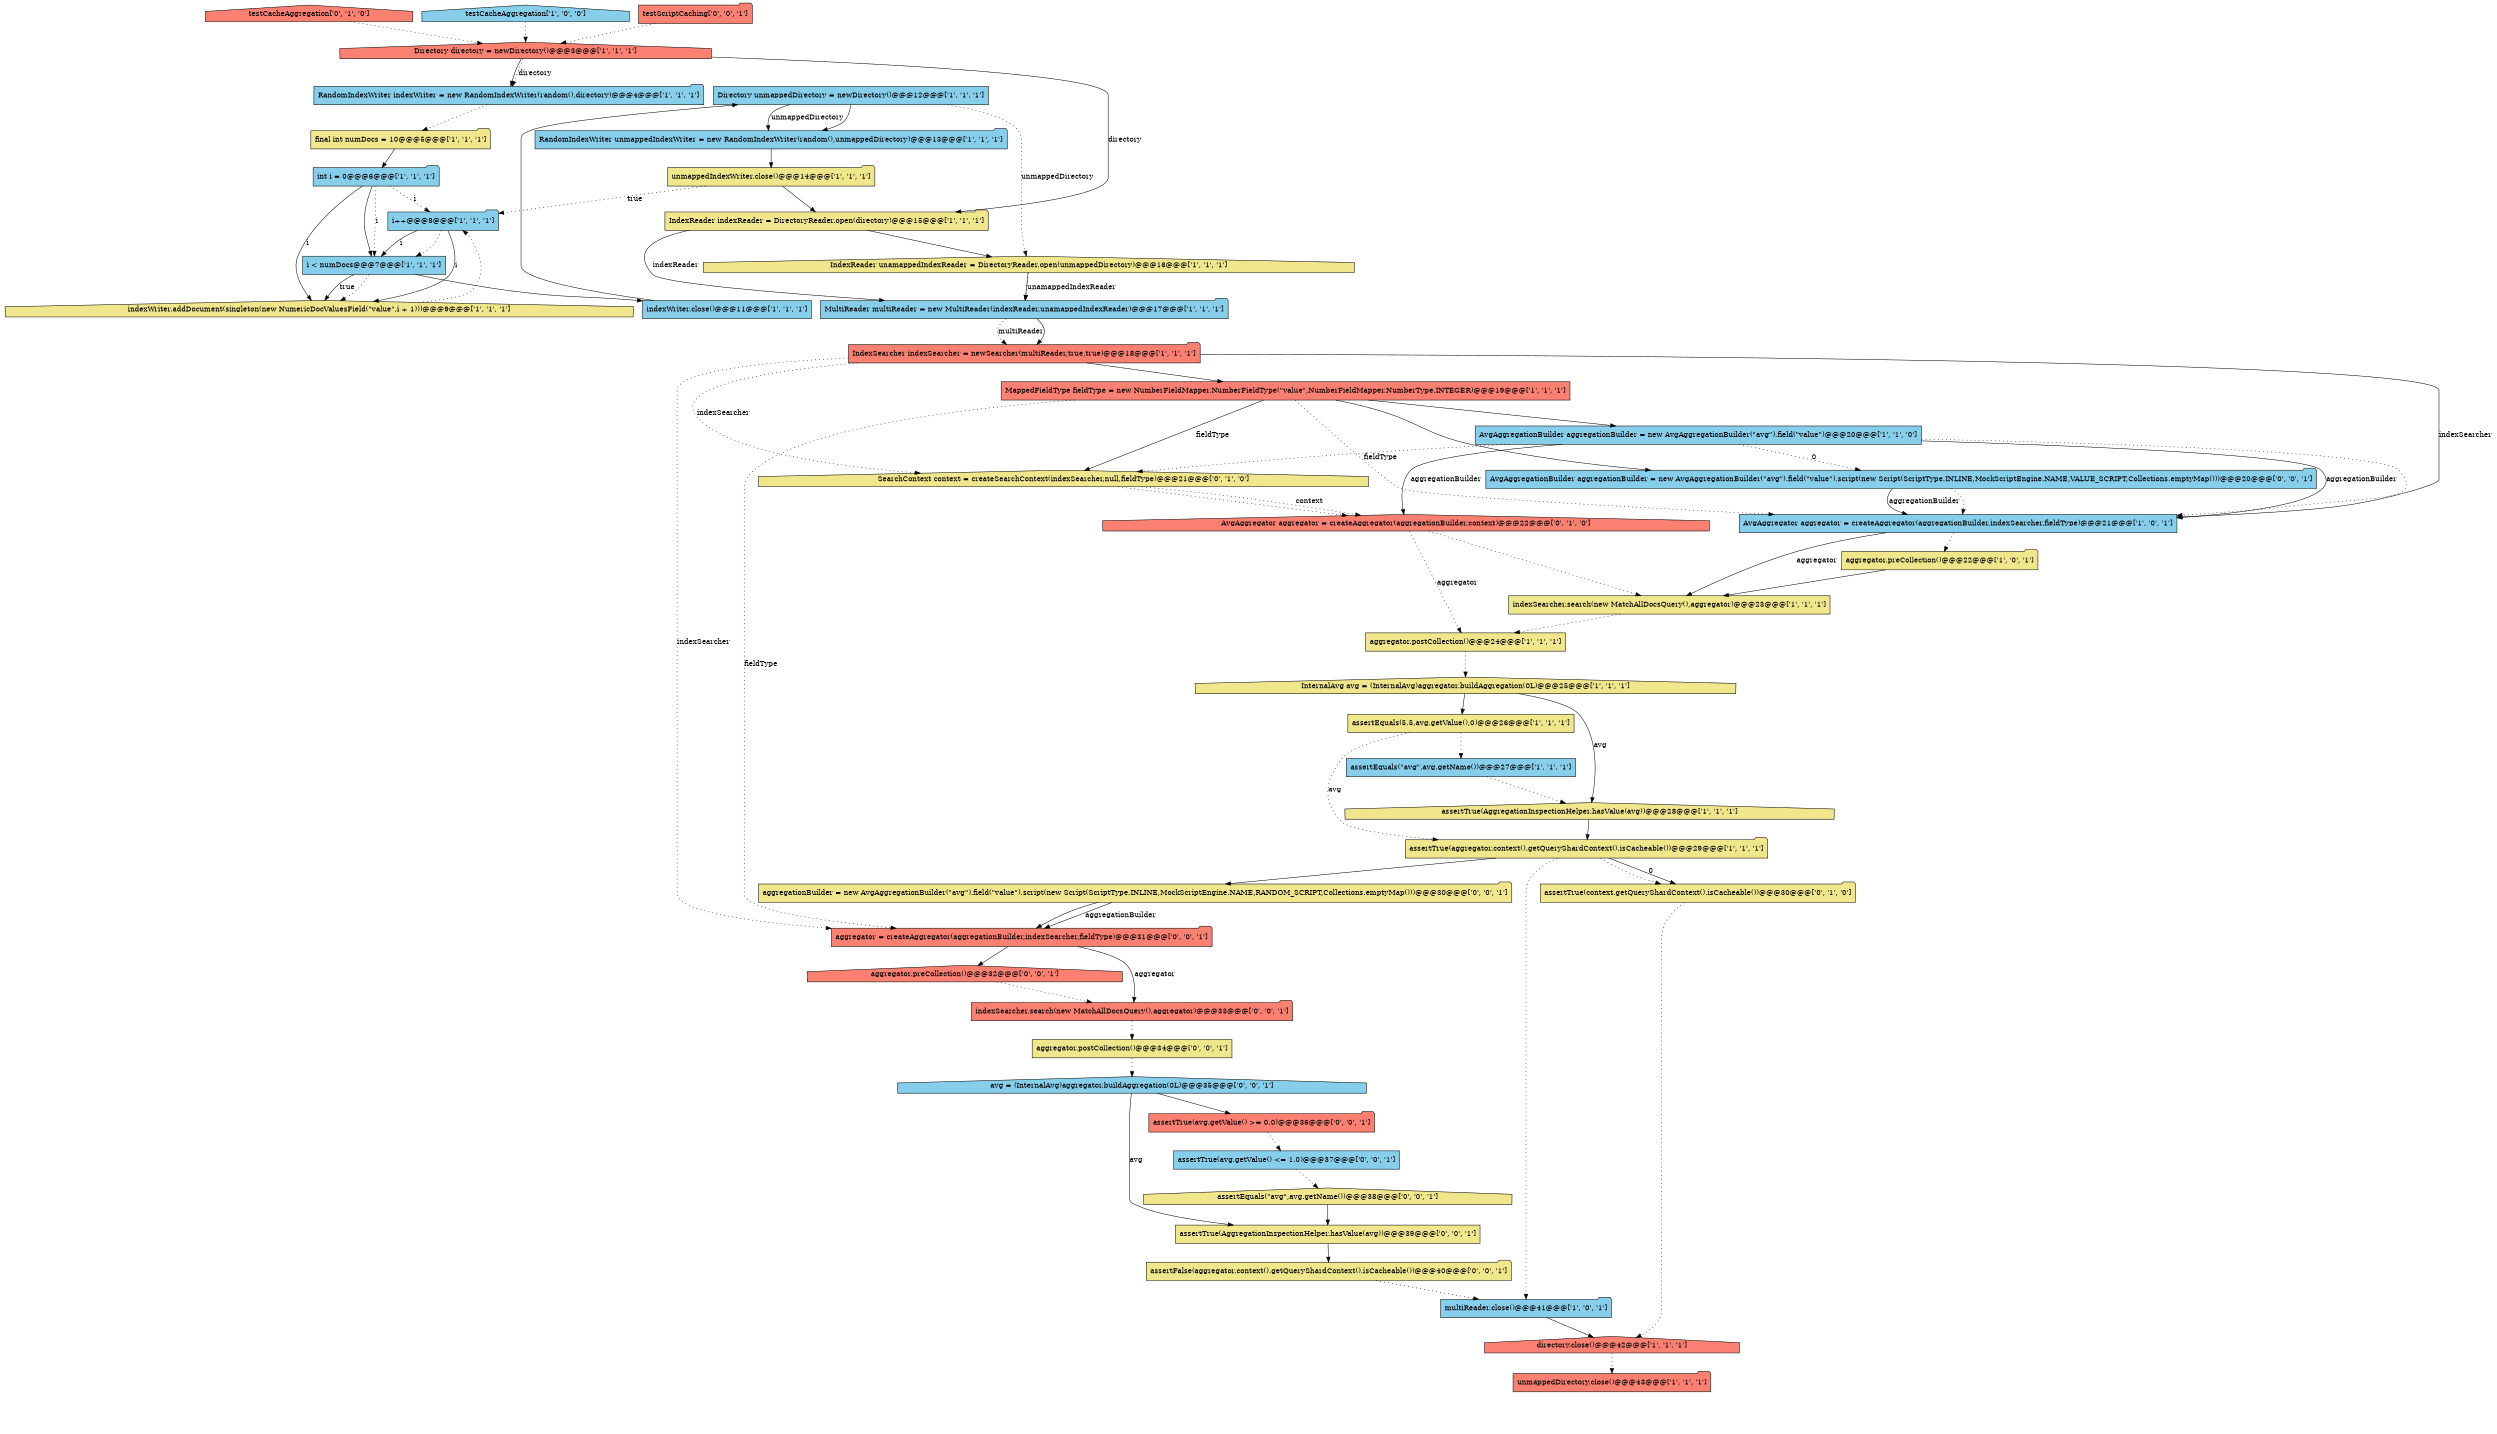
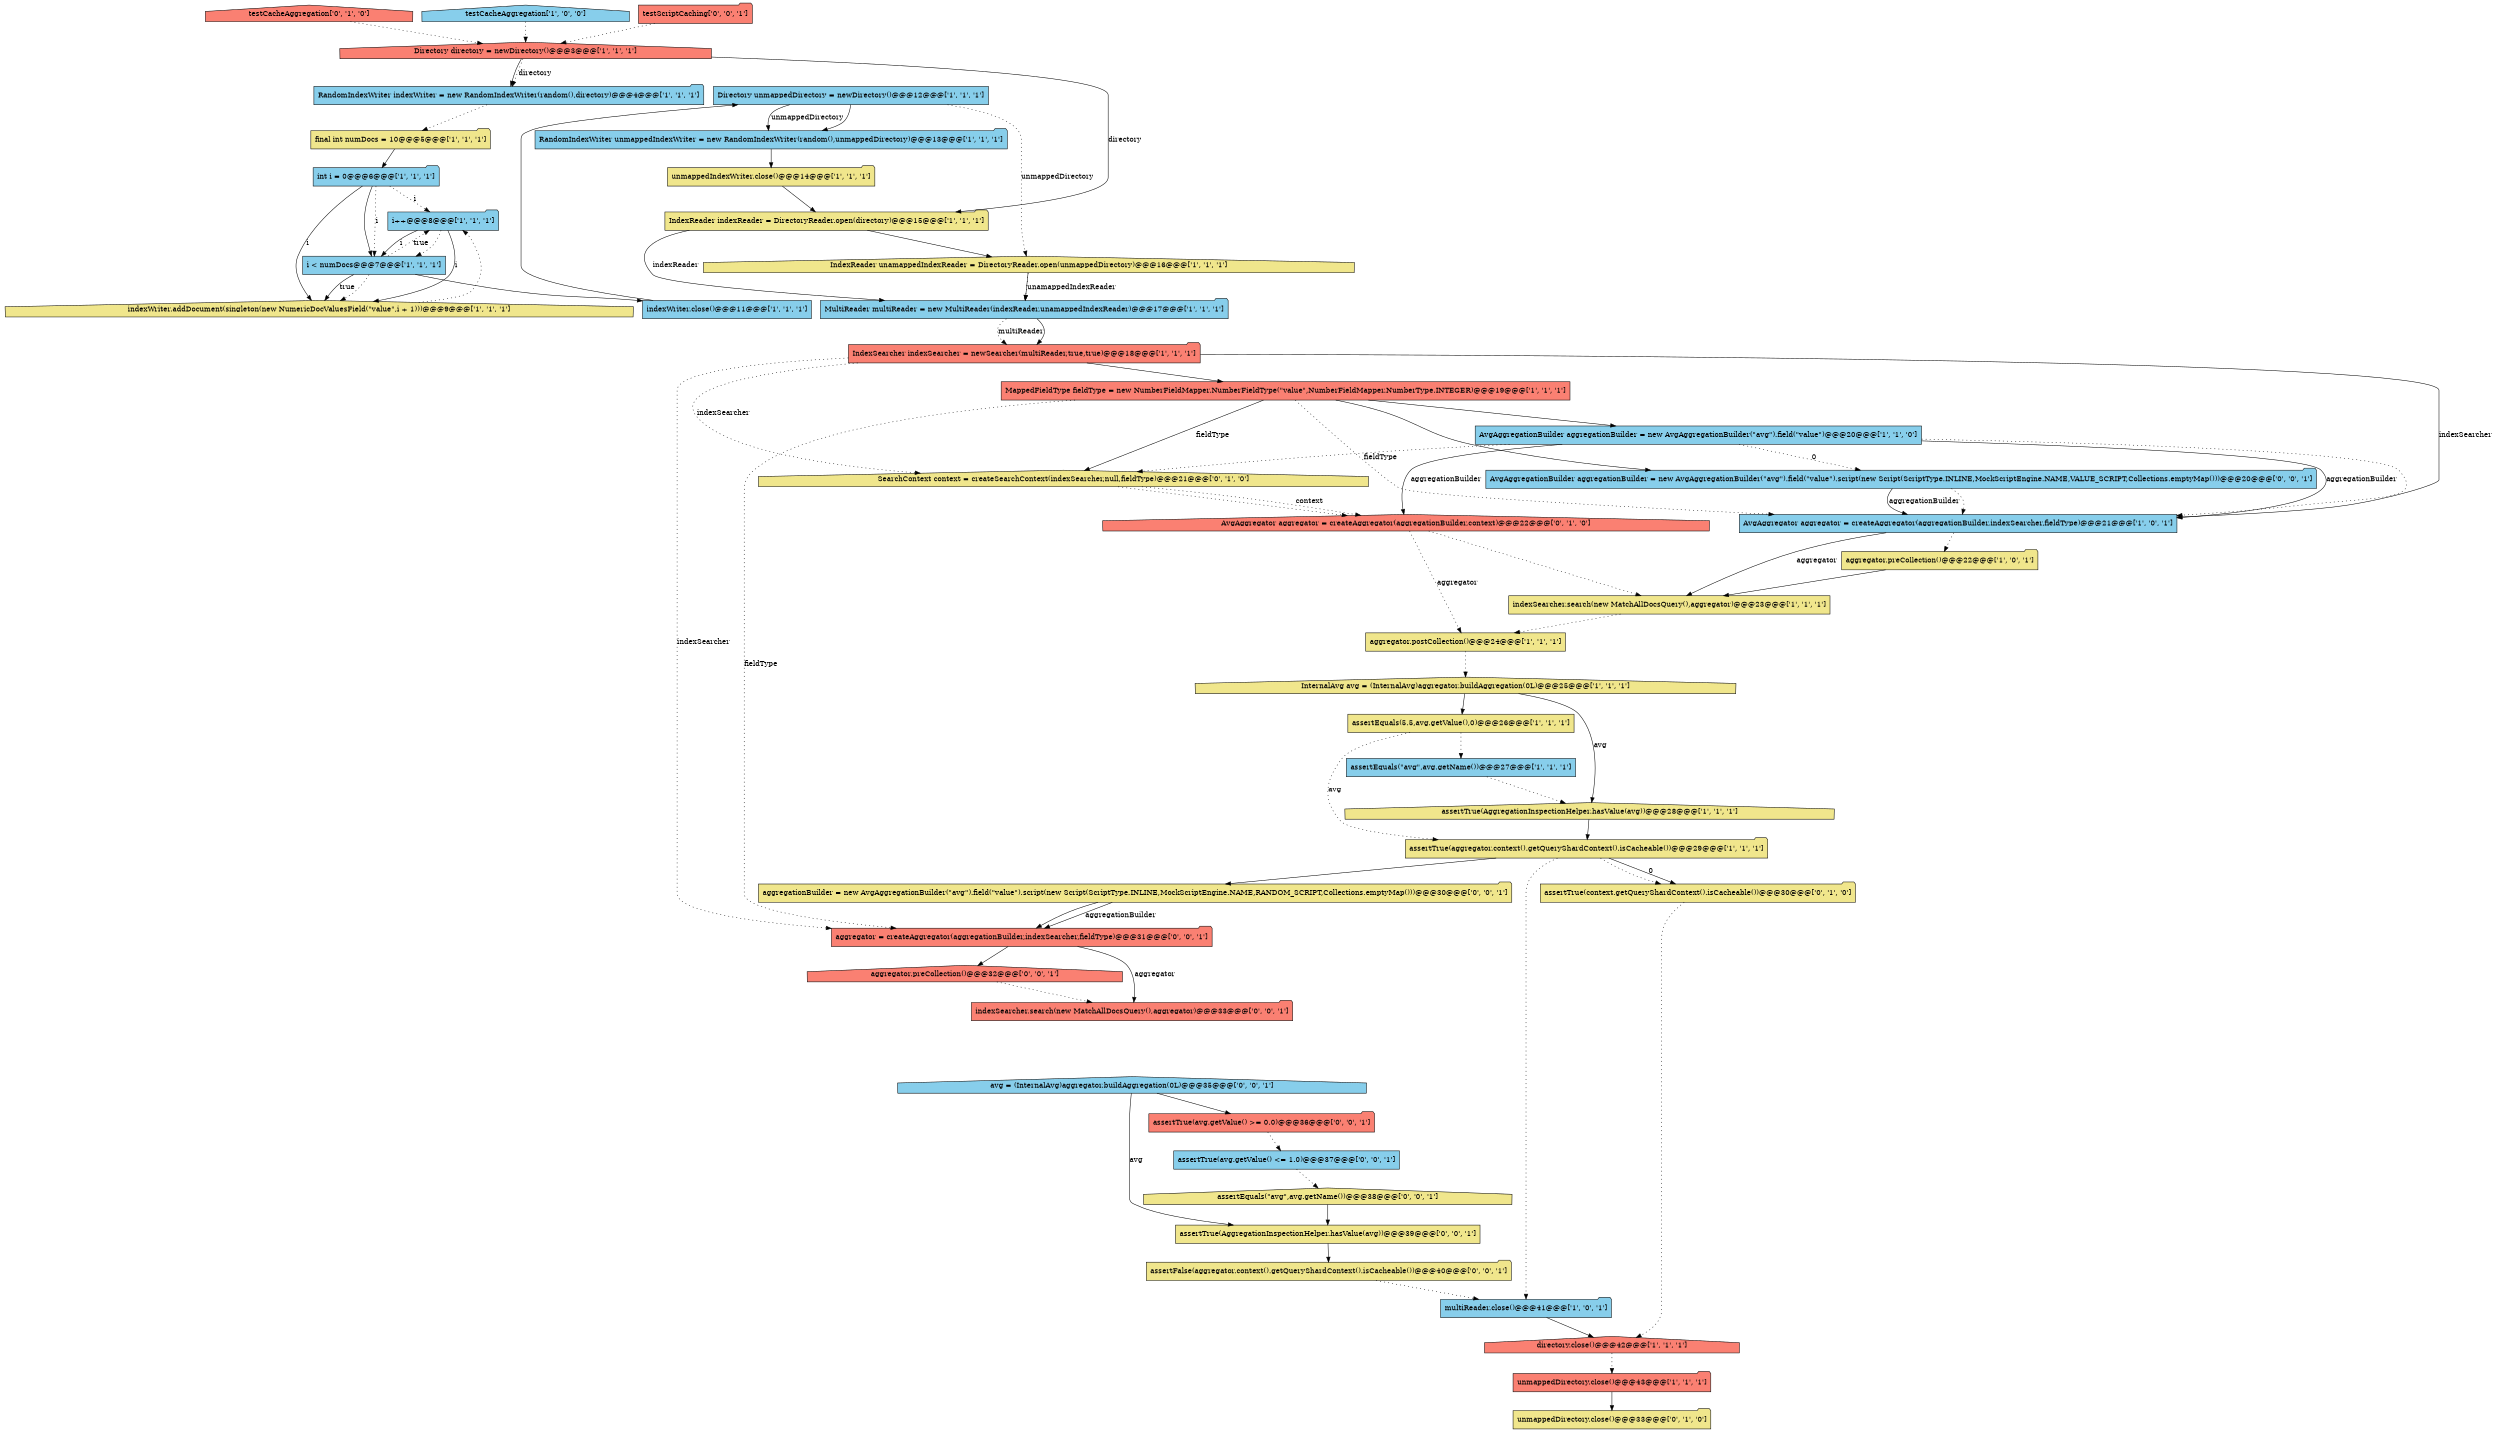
(605, 199) -> (406, 245)
(1132, 1049) -> none
none -> (1612, 1420)
